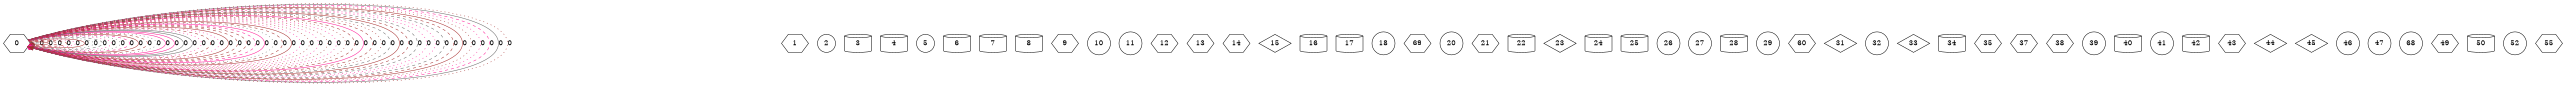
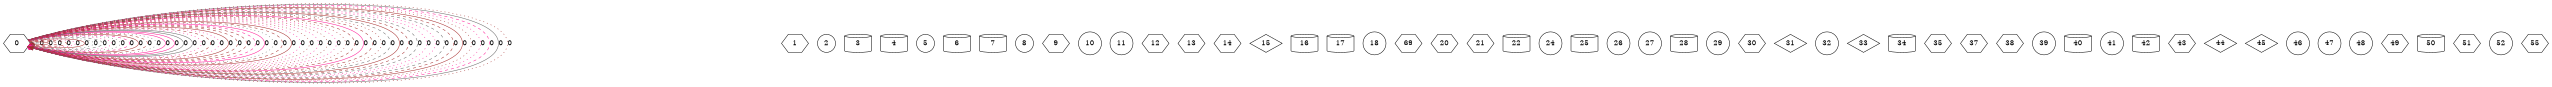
(1029, 43) -> (1024, 43)
(1452, 43) -> (1444, 43)
(1560, 43) -> none
(1598, 43) -> (1550, 43)
(1802, 43) -> (1752, 43)
(2411, 43) -> (2361, 43)
none -> (2467, 43)
